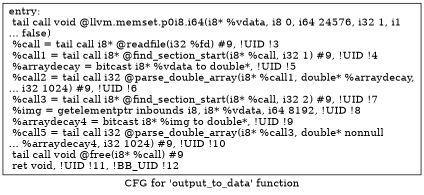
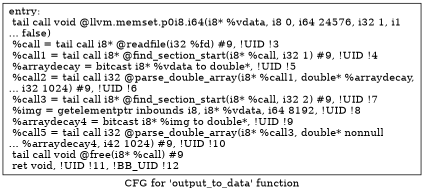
(117, 144) -> (117, 144)
